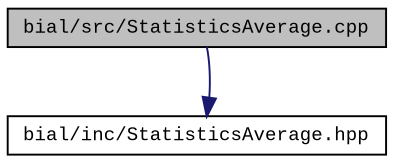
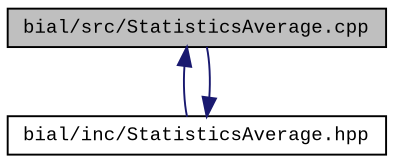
none -> (184, 91)
